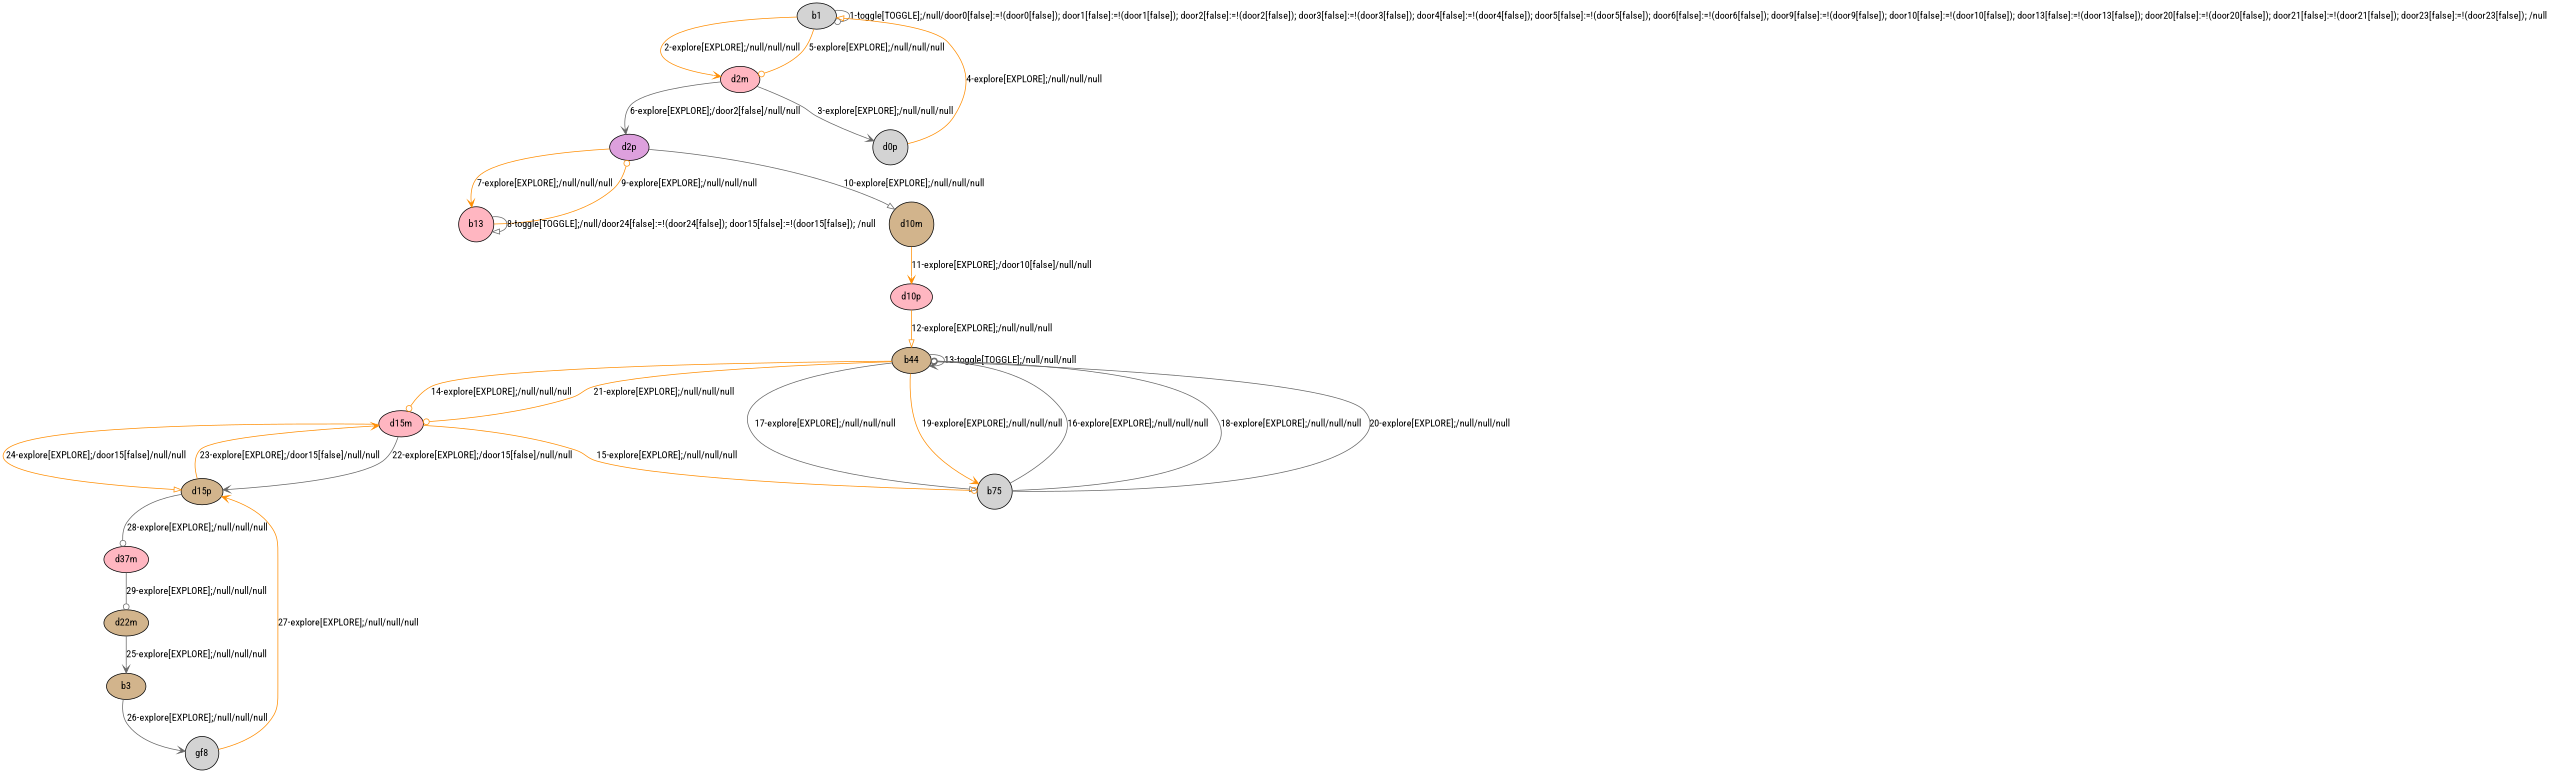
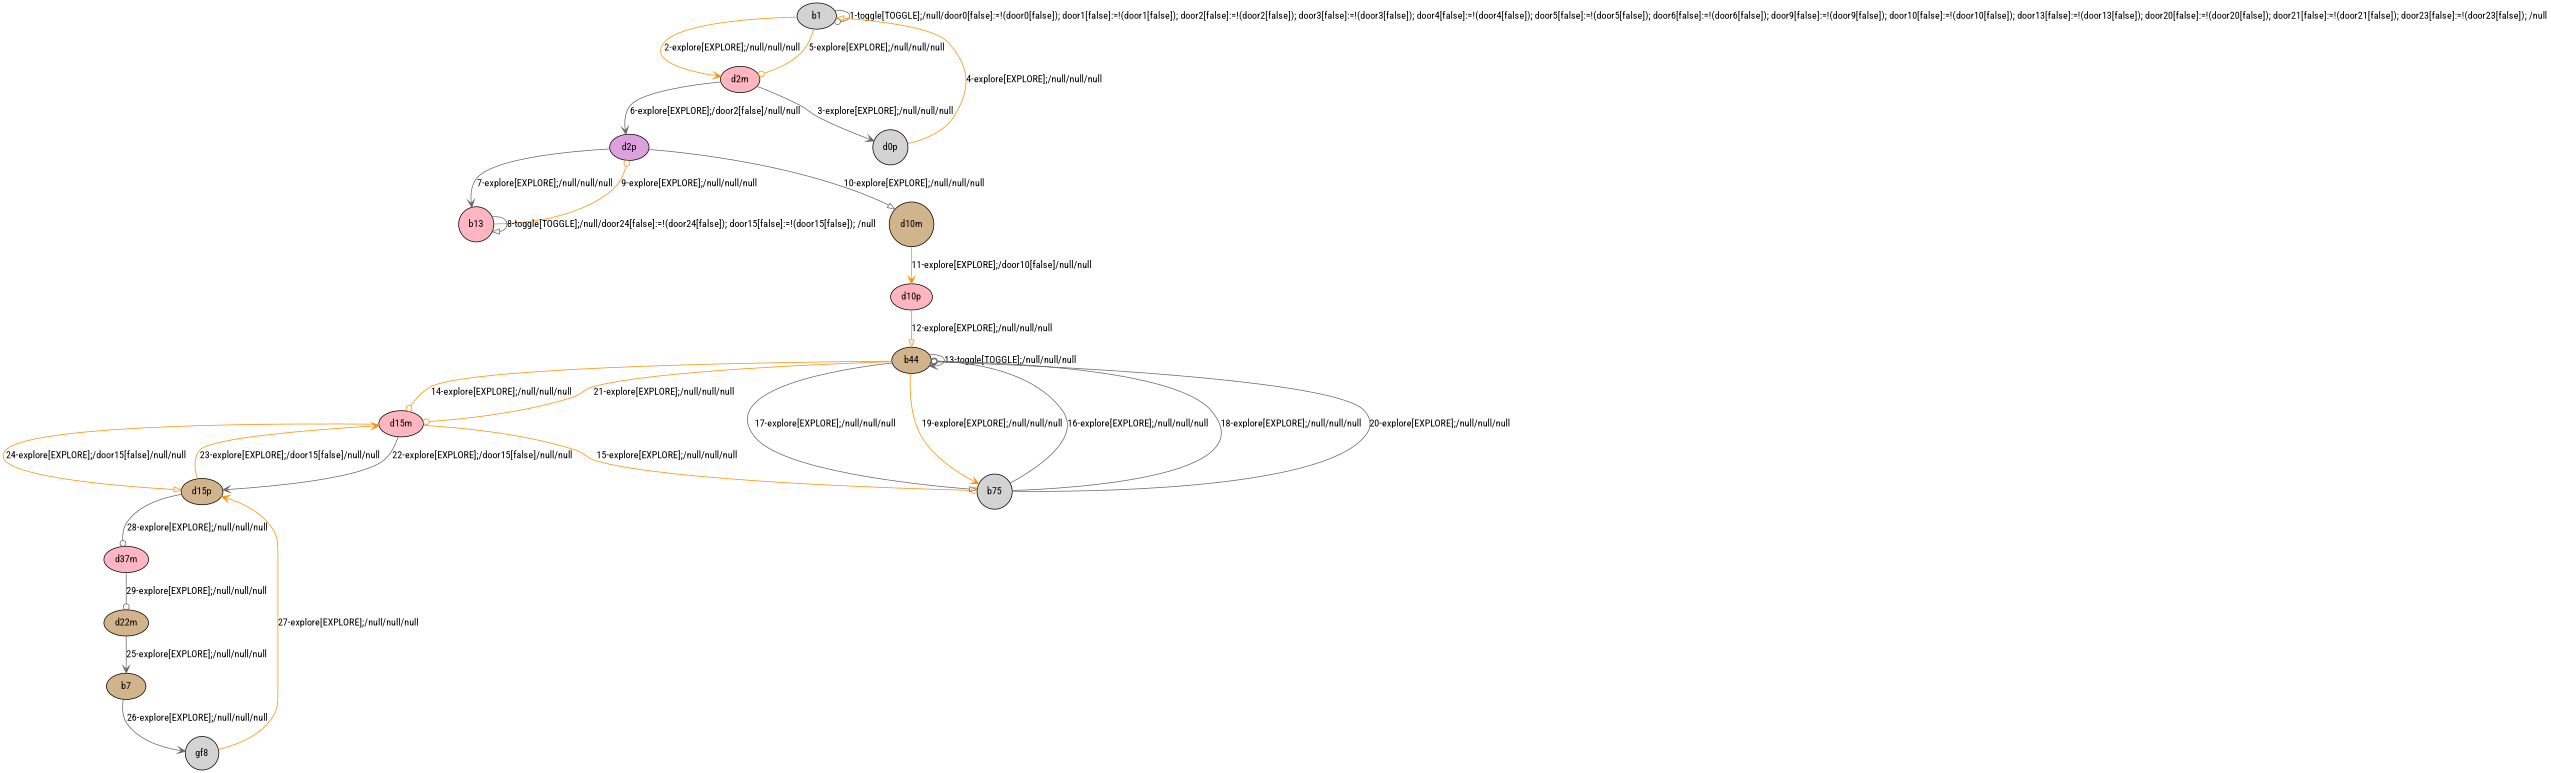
(530, 158) -> (530, 158)
(126, 686) -> (126, 686)
